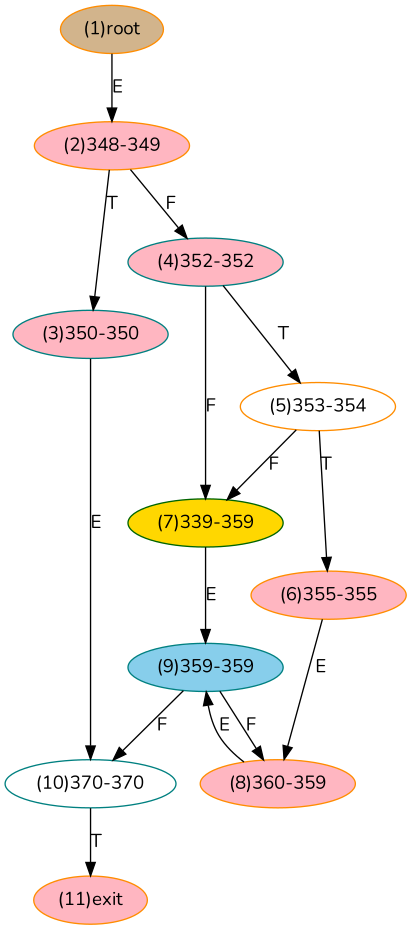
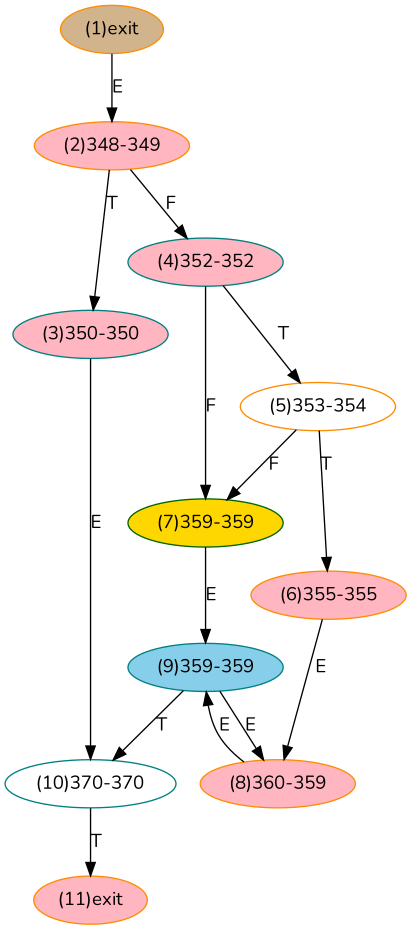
(112, 29) -> (112, 29)
(206, 523) -> (206, 523)
(162, 726) -> (162, 726)
(251, 726) -> (251, 726)
